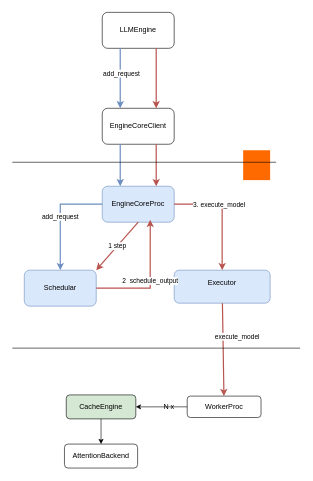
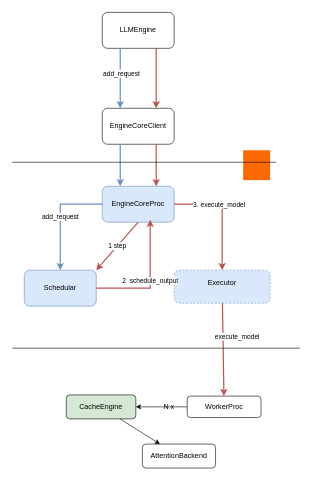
(222, 287) -> (222, 287)
(101, 456) -> (179, 456)
